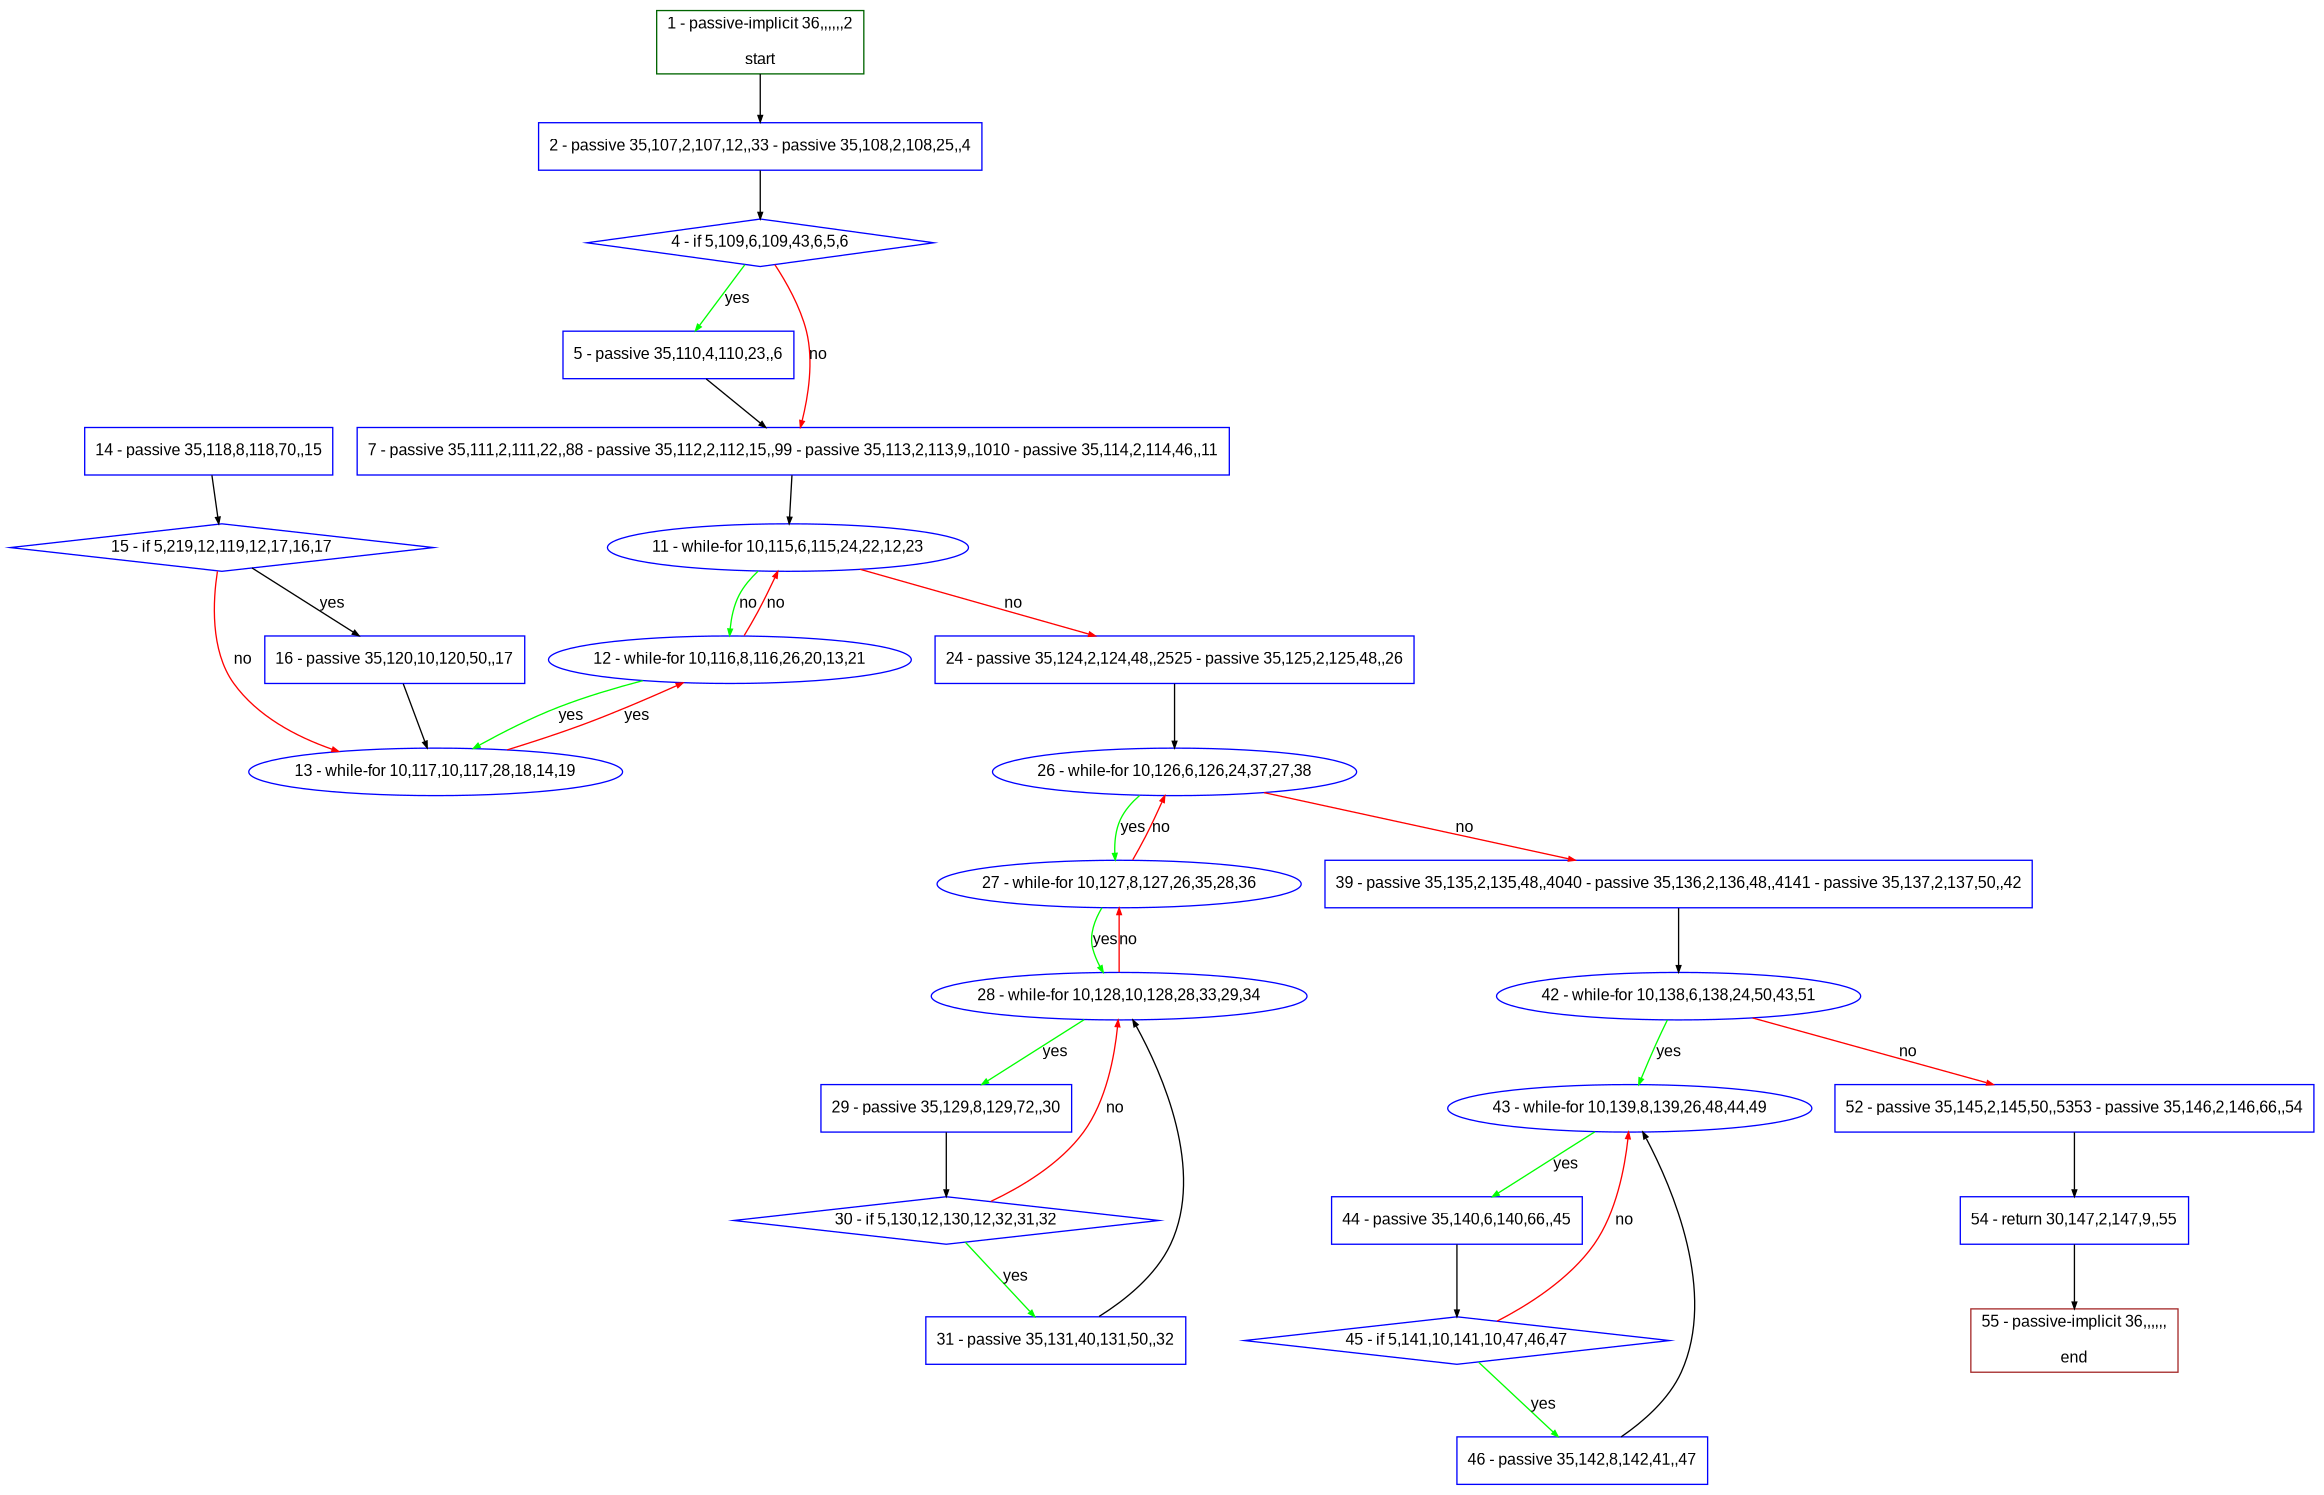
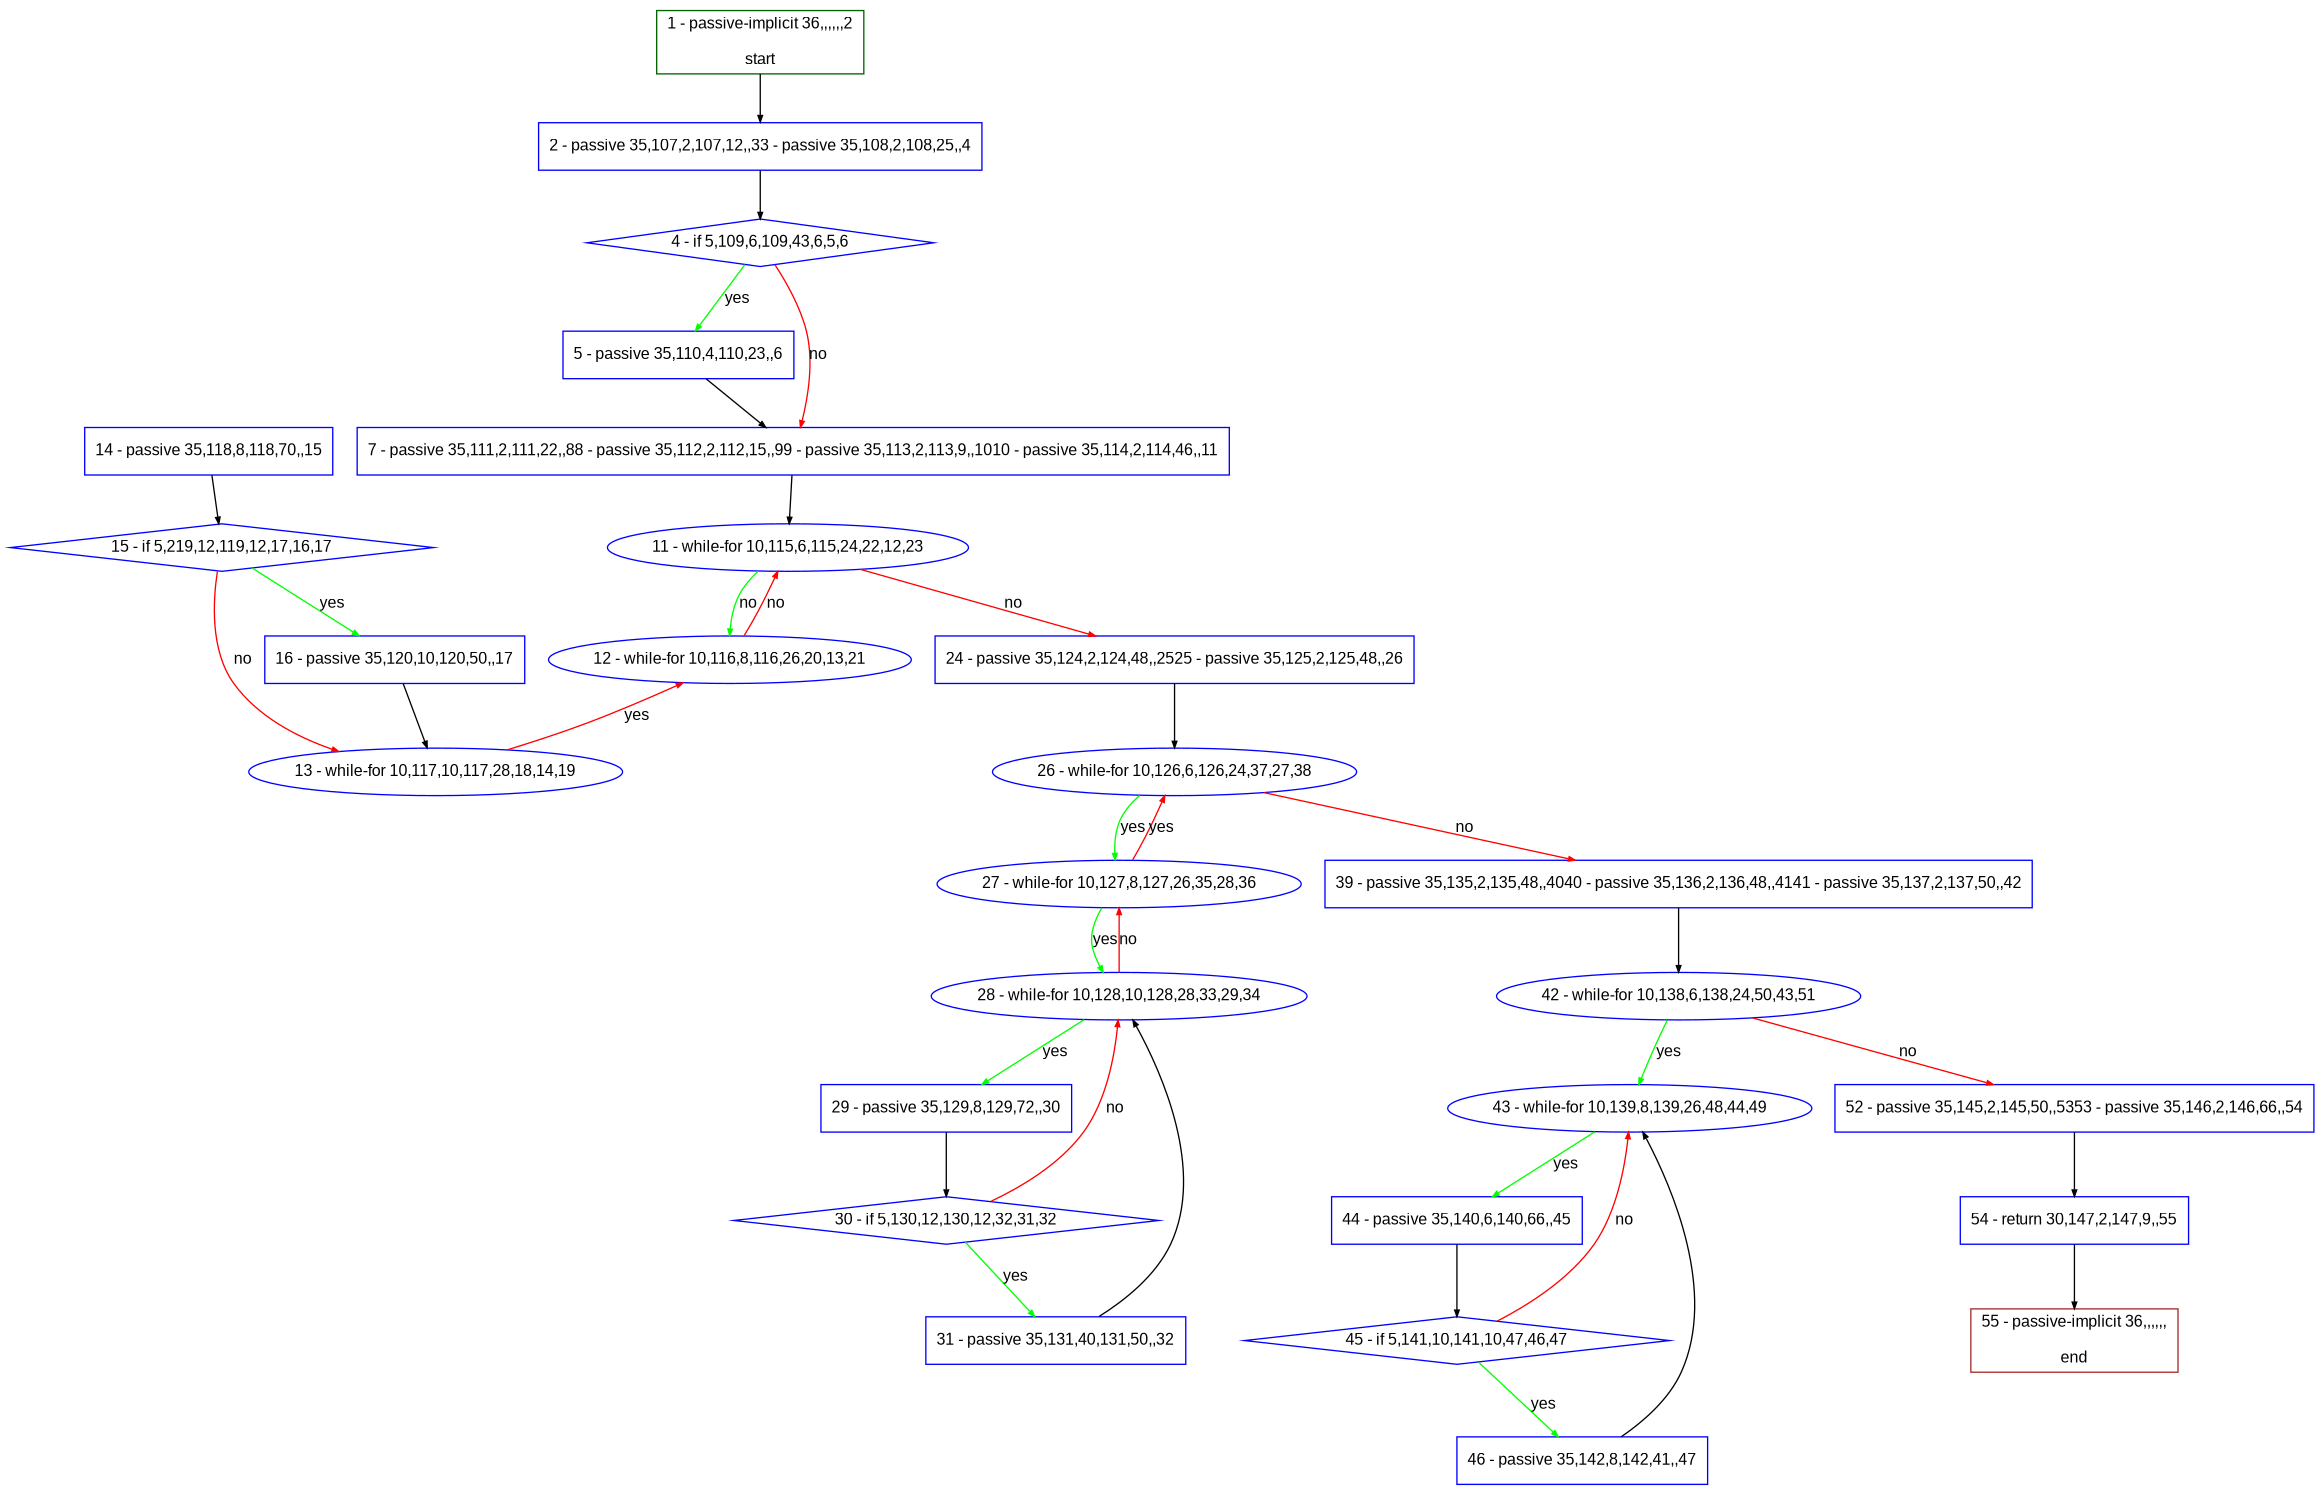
(303, 600) -> (303, 600)
(559, 707) -> none
(1161, 828) -> (1161, 828)
